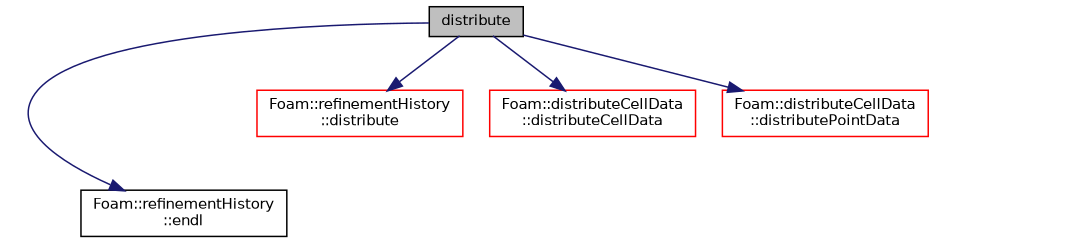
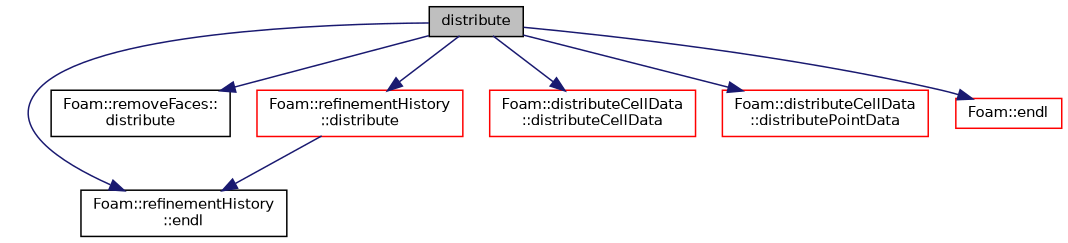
none -> (141, 113)
none -> (1009, 113)
none -> (279, 160)
